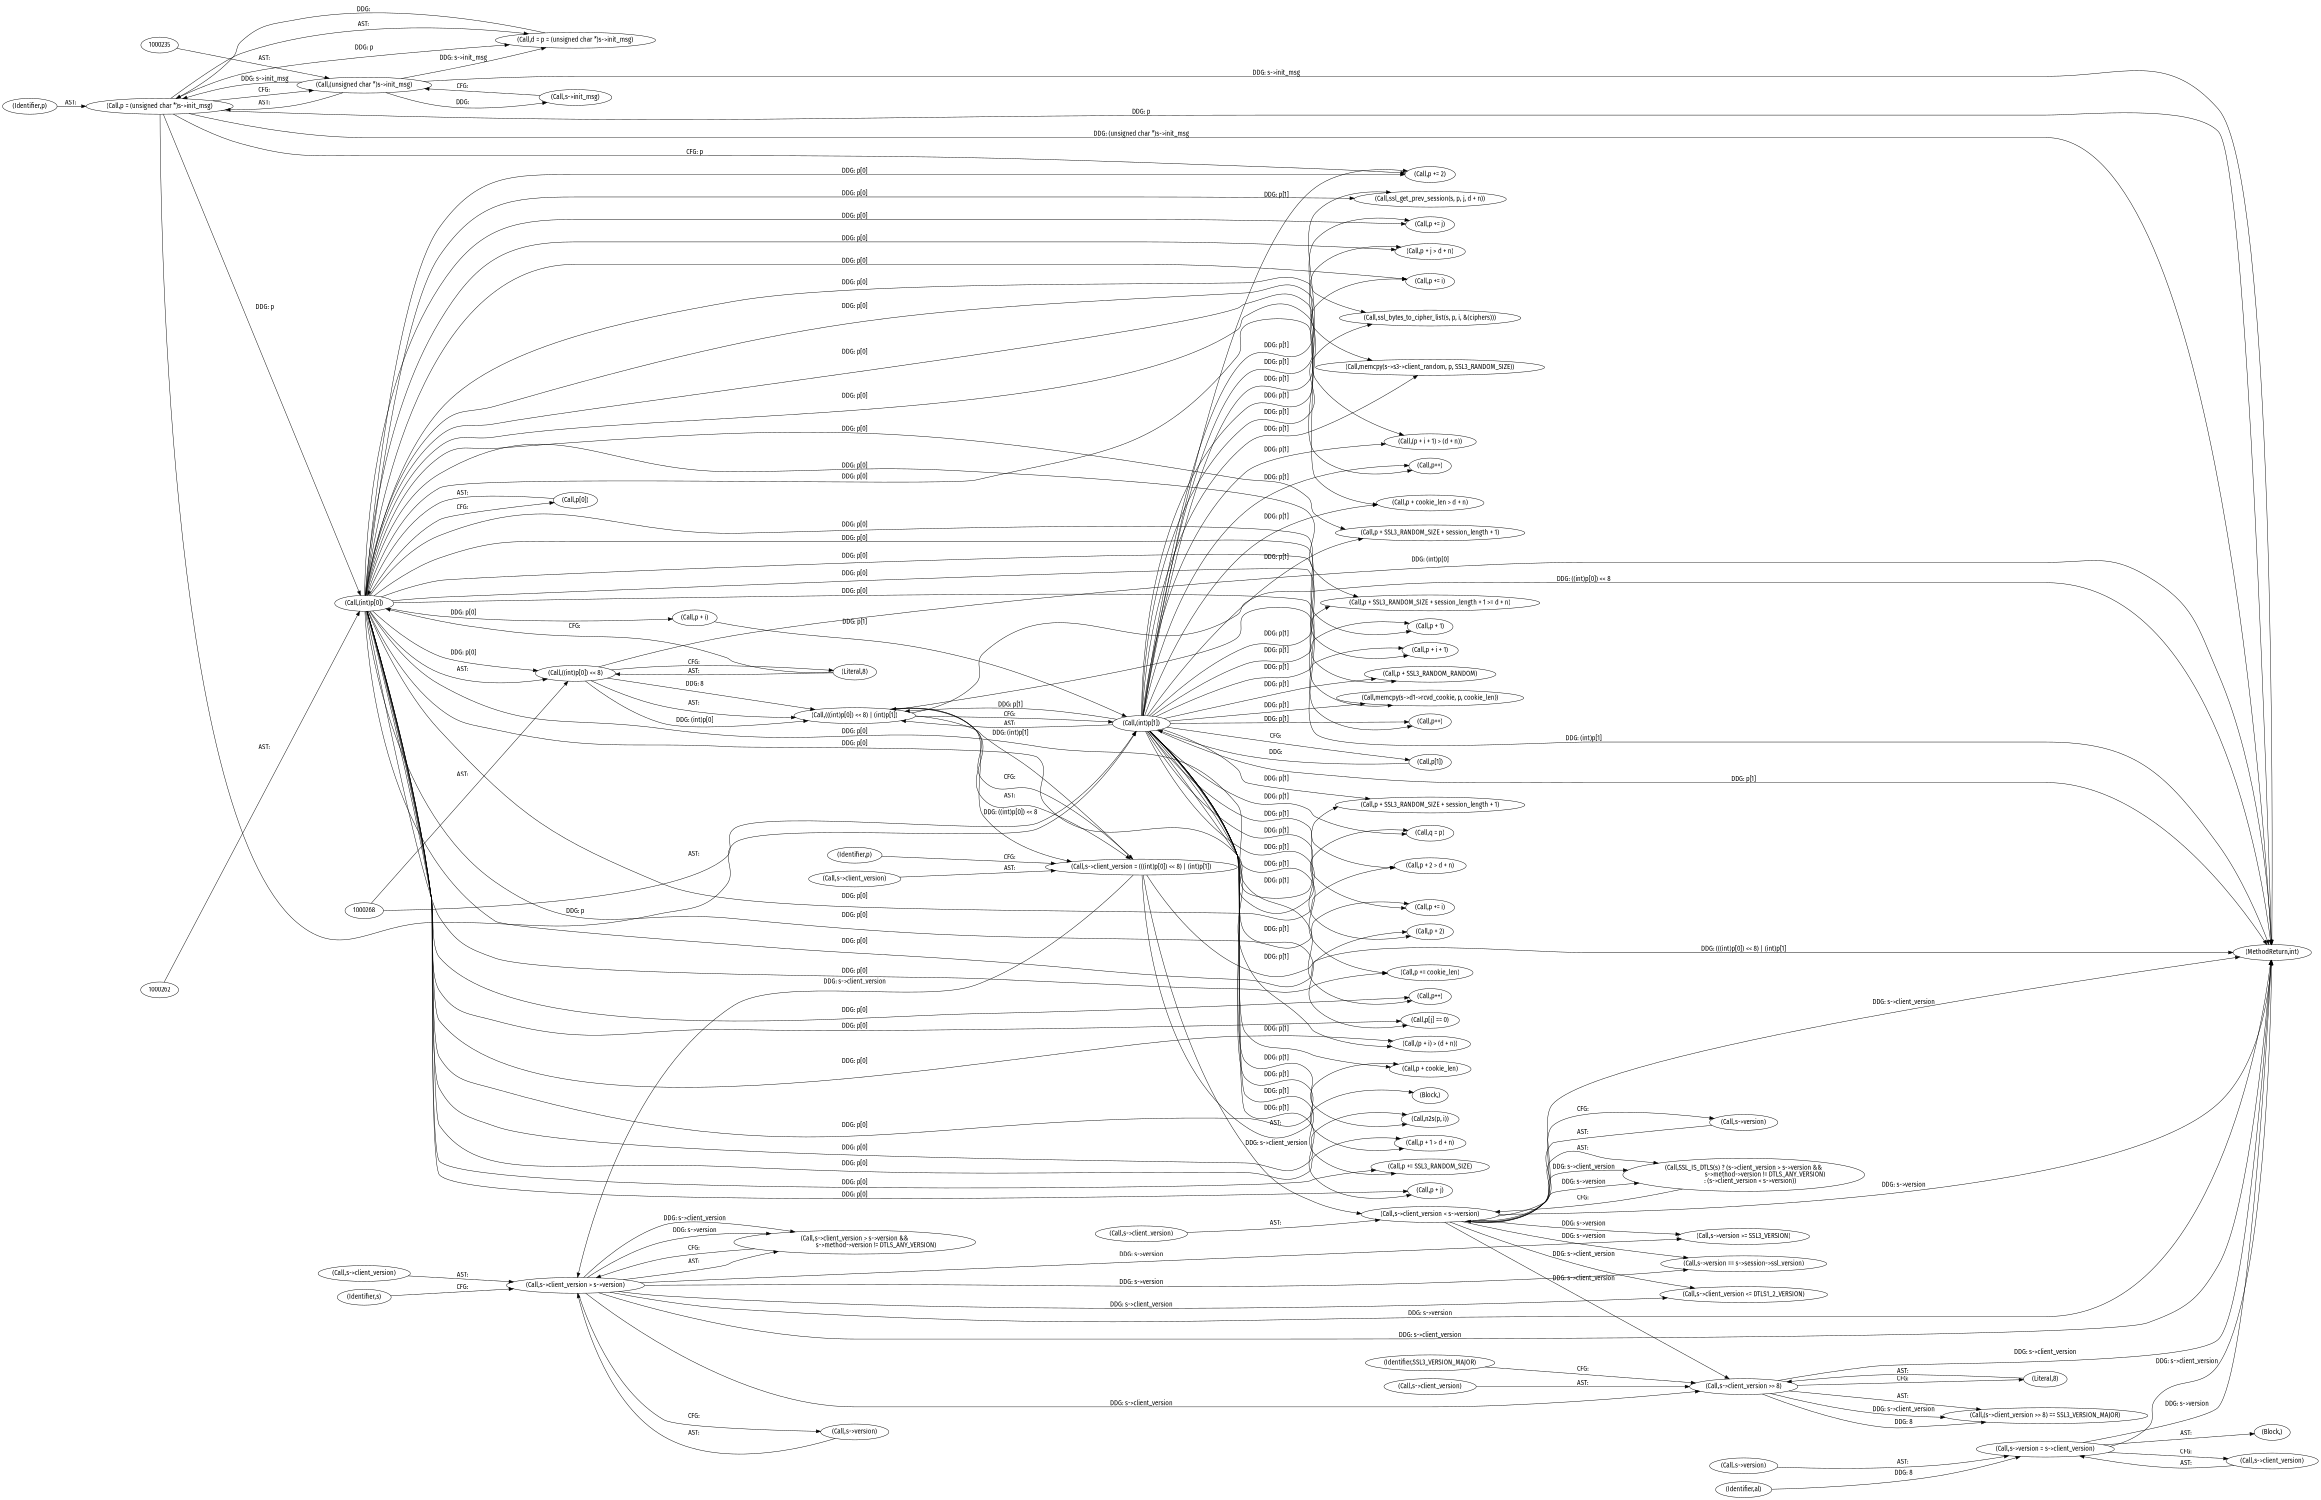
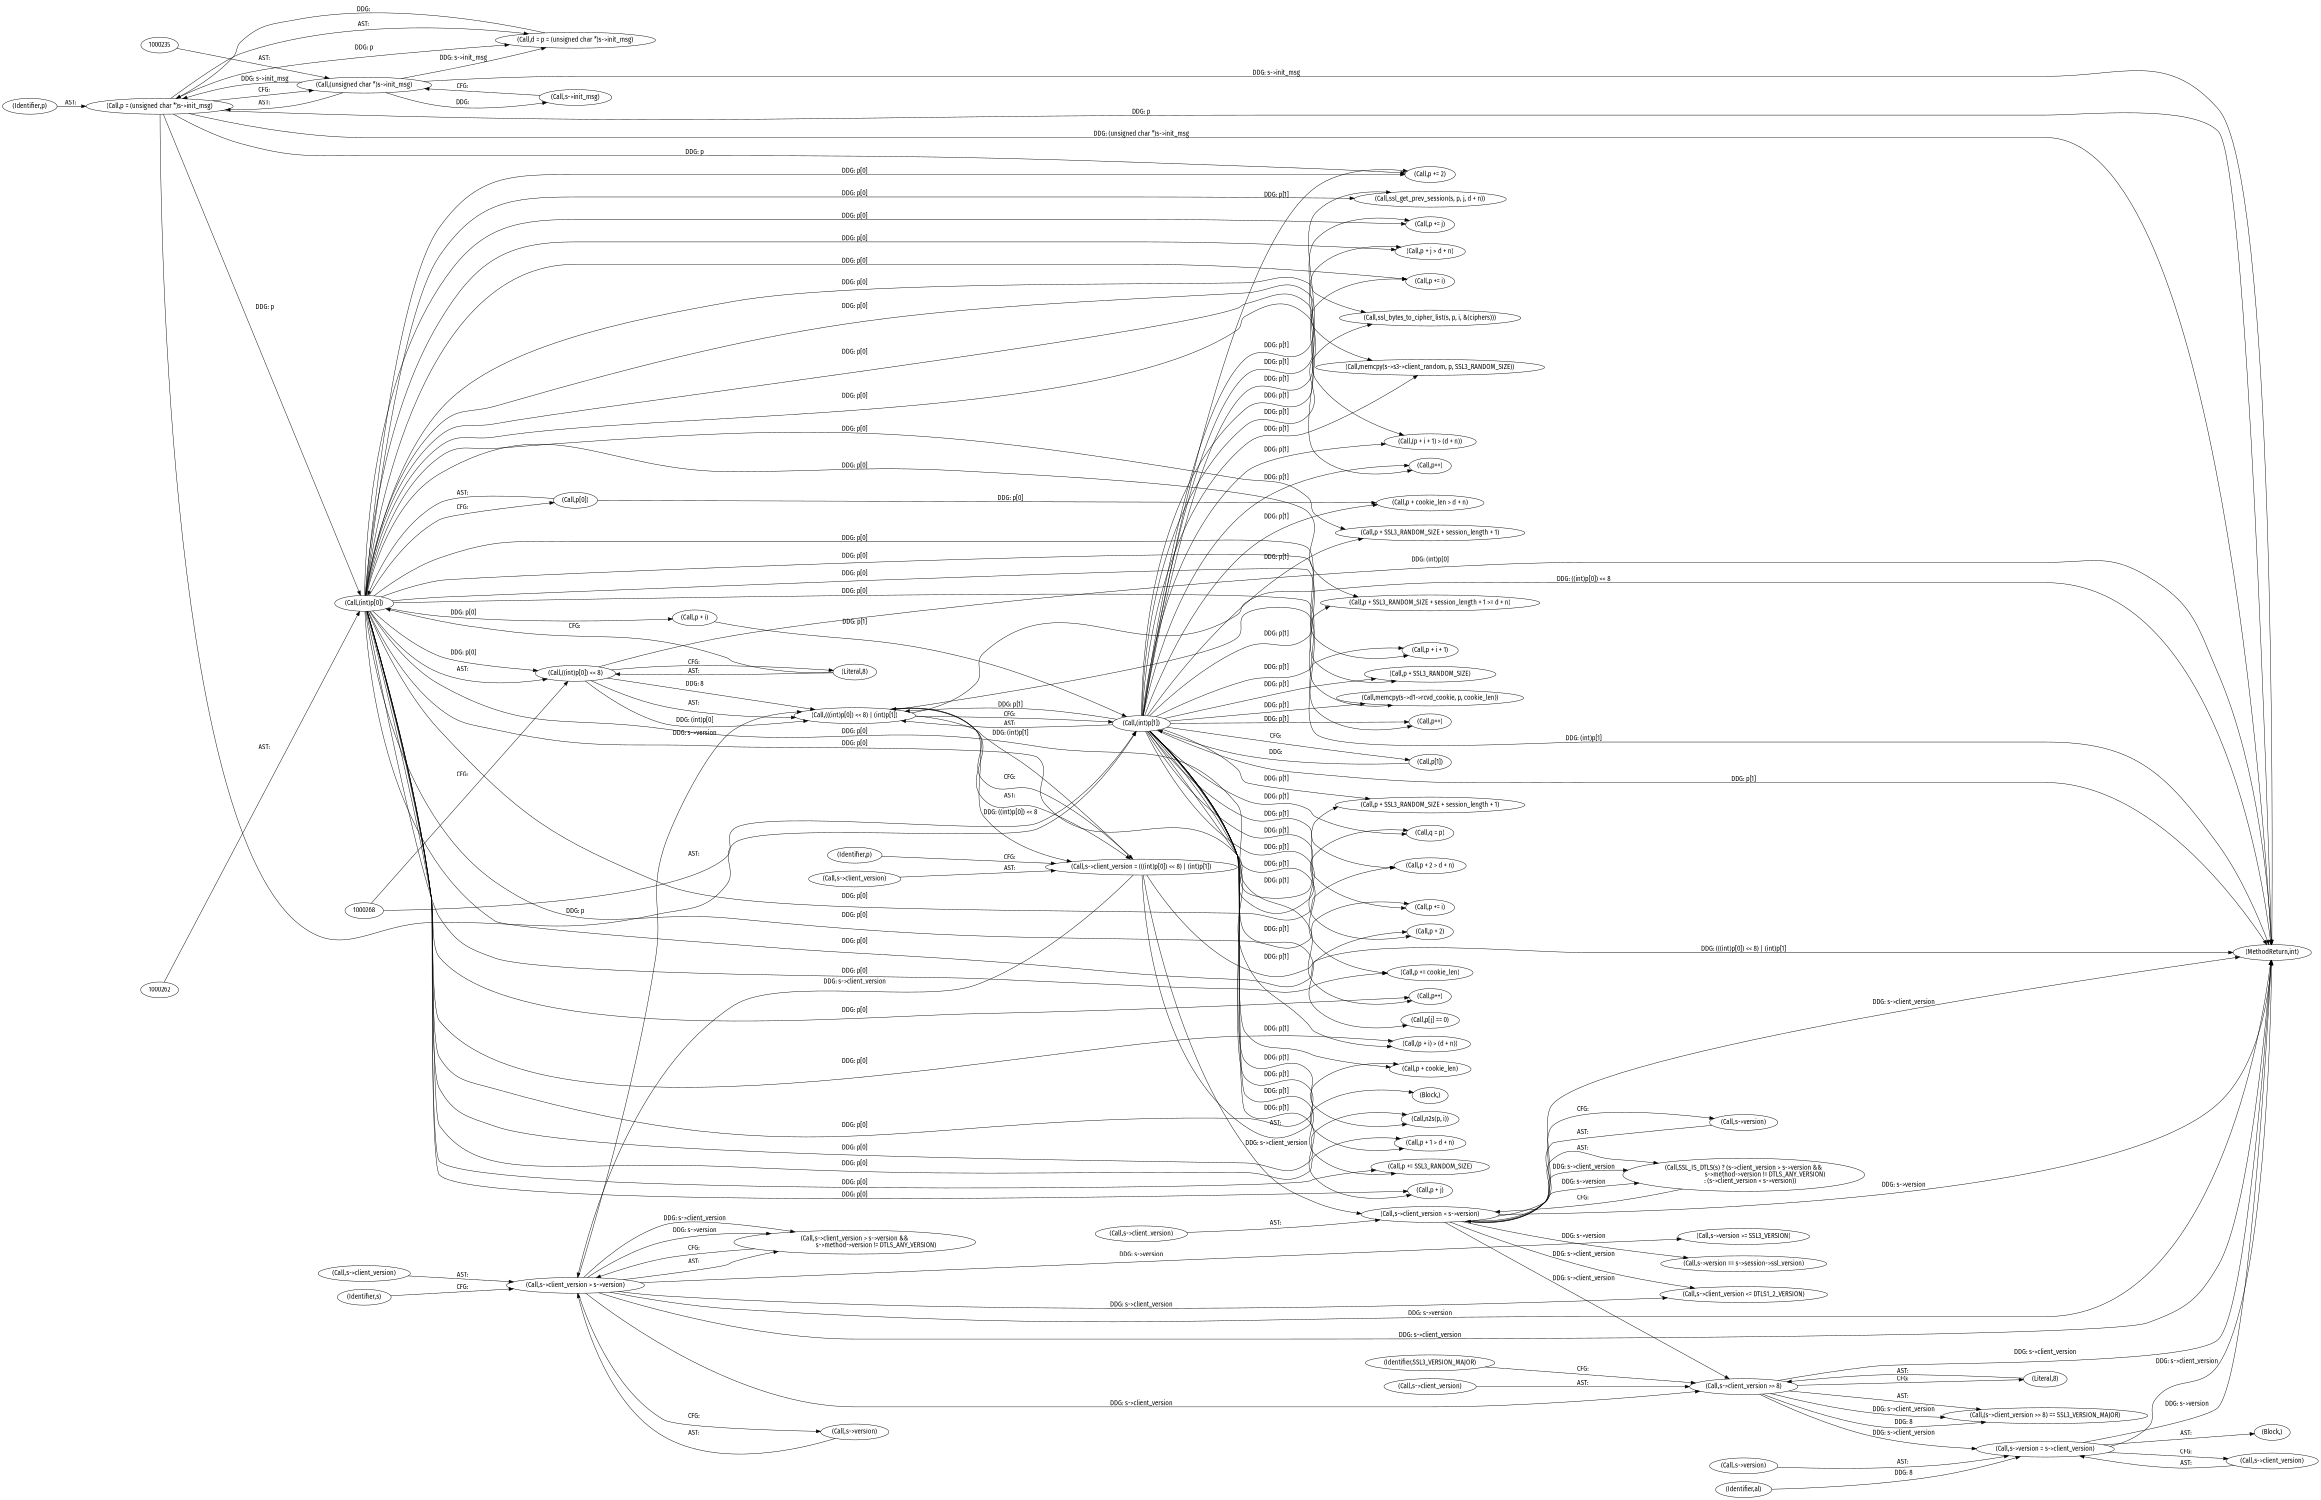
(695, 152) -> (695, 152)
(948, 482) -> (985, 502)
(1430, 627) -> none
(1430, 674) -> (1430, 674)
(463, 775) -> (463, 775)
(718, 1030) -> none
(1577, 1229) -> none
(1164, 1286) -> (655, 964)
none -> (1863, 1434)
